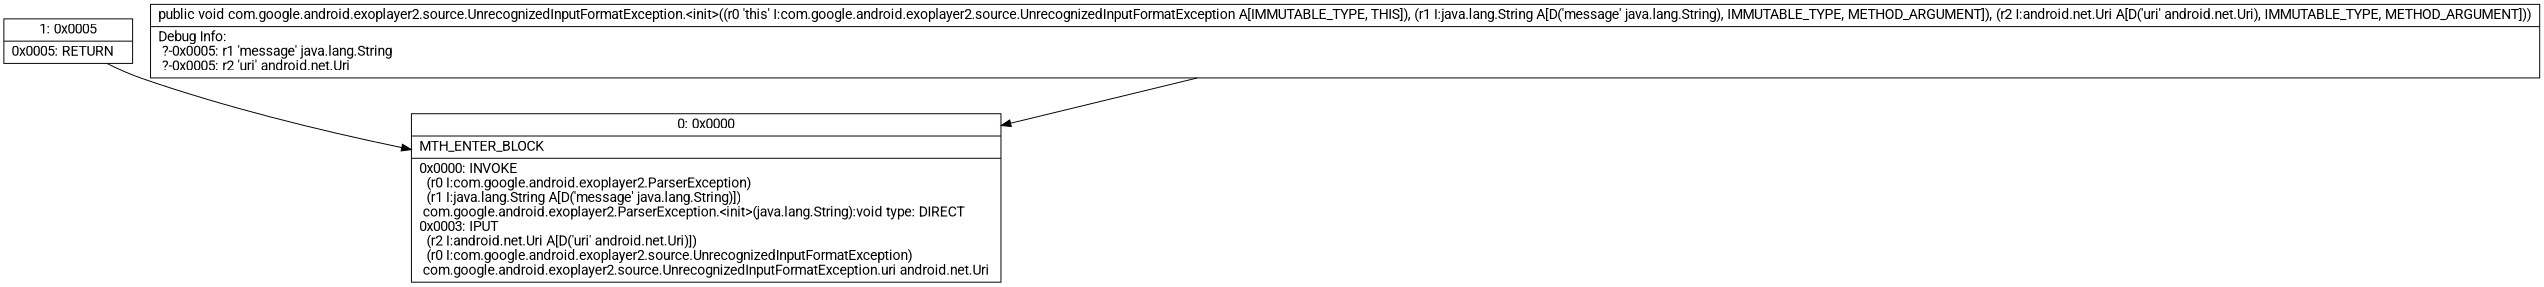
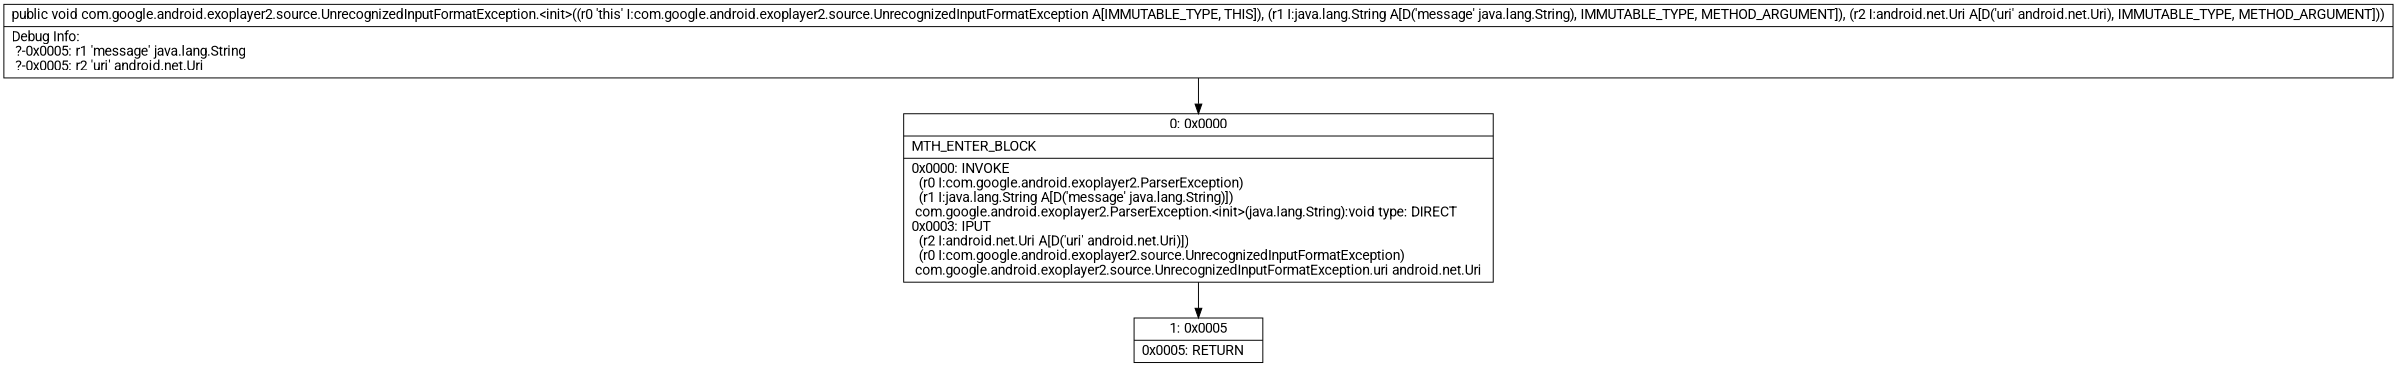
(252, 112) -> (1198, 295)
